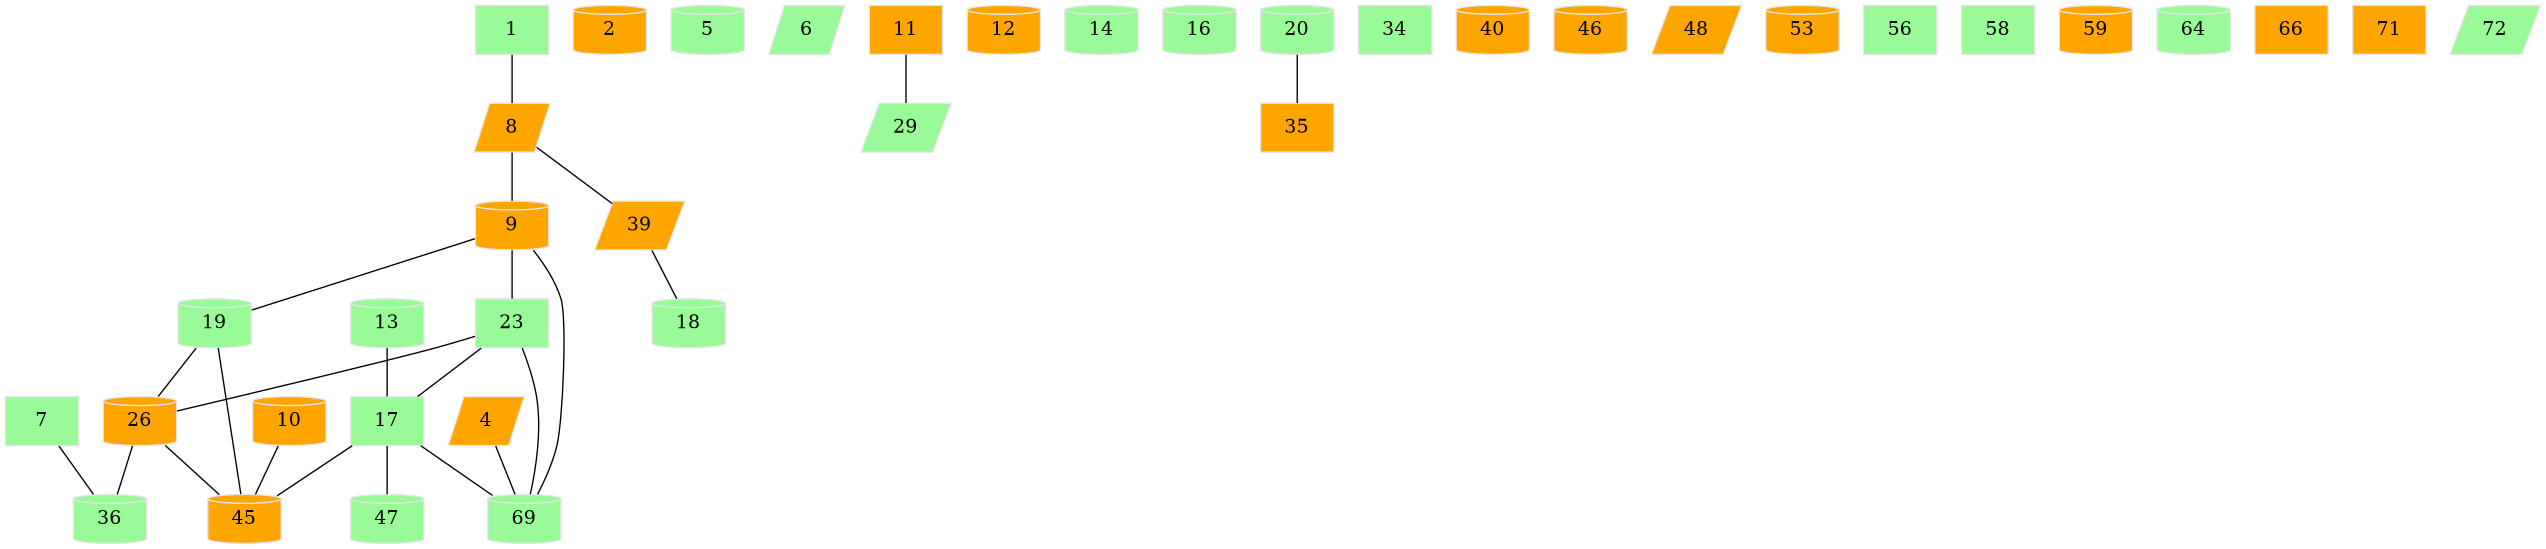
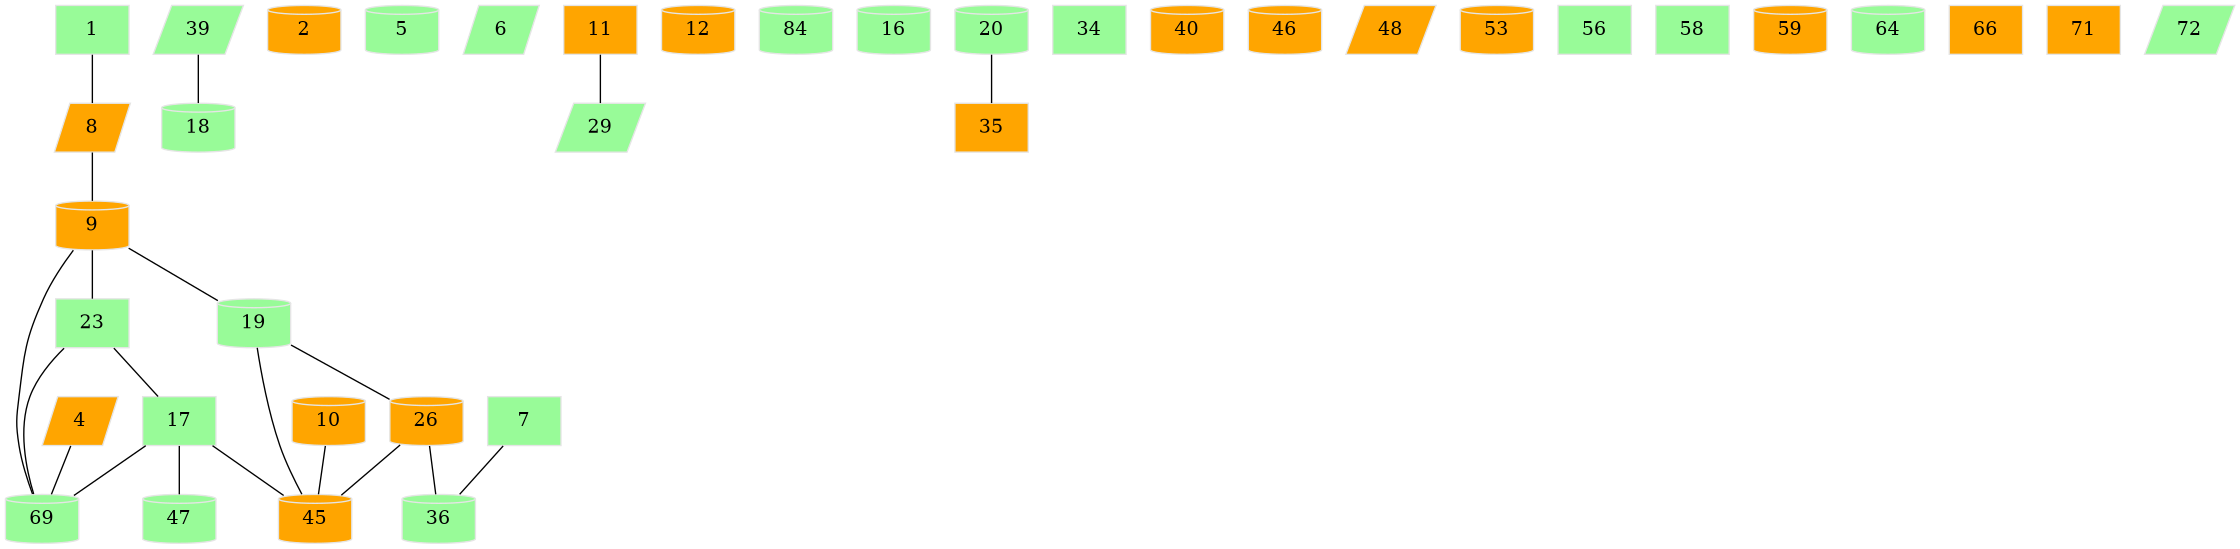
(1102, 30) -> (796, 30)
(574, 175) -> none
(640, 225) -> (198, 30)
(387, 323) -> none
(326, 375) -> none
